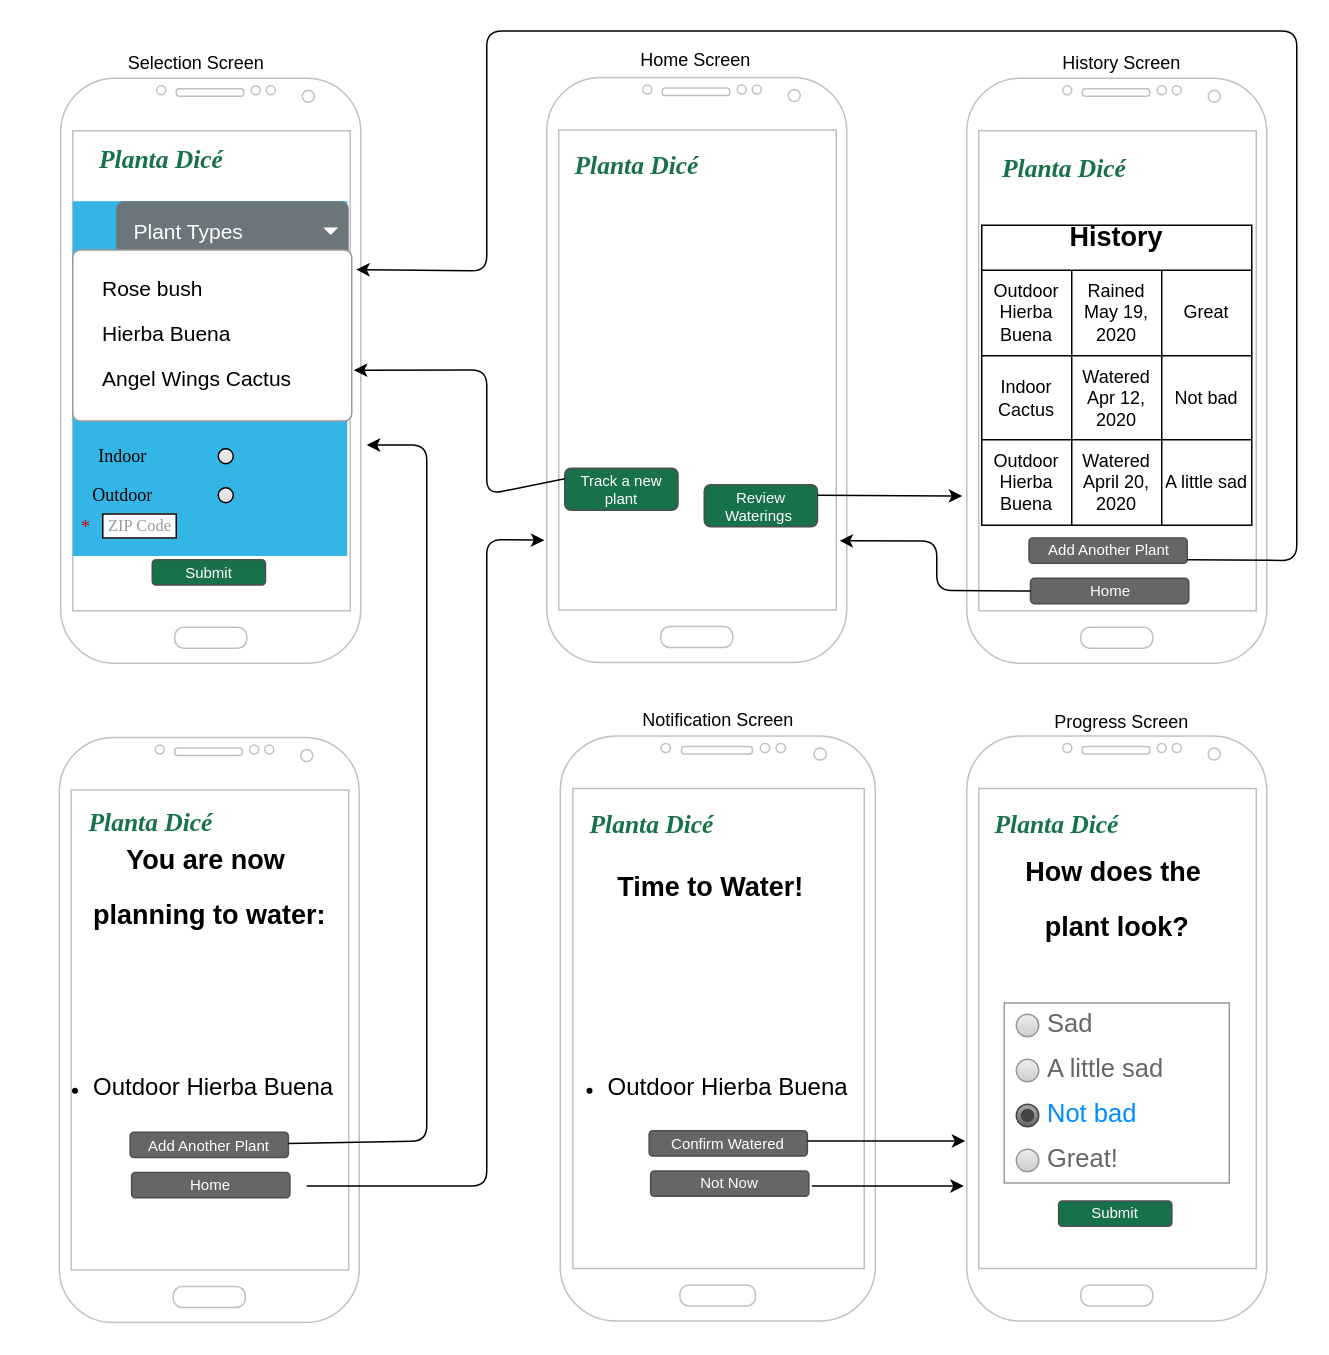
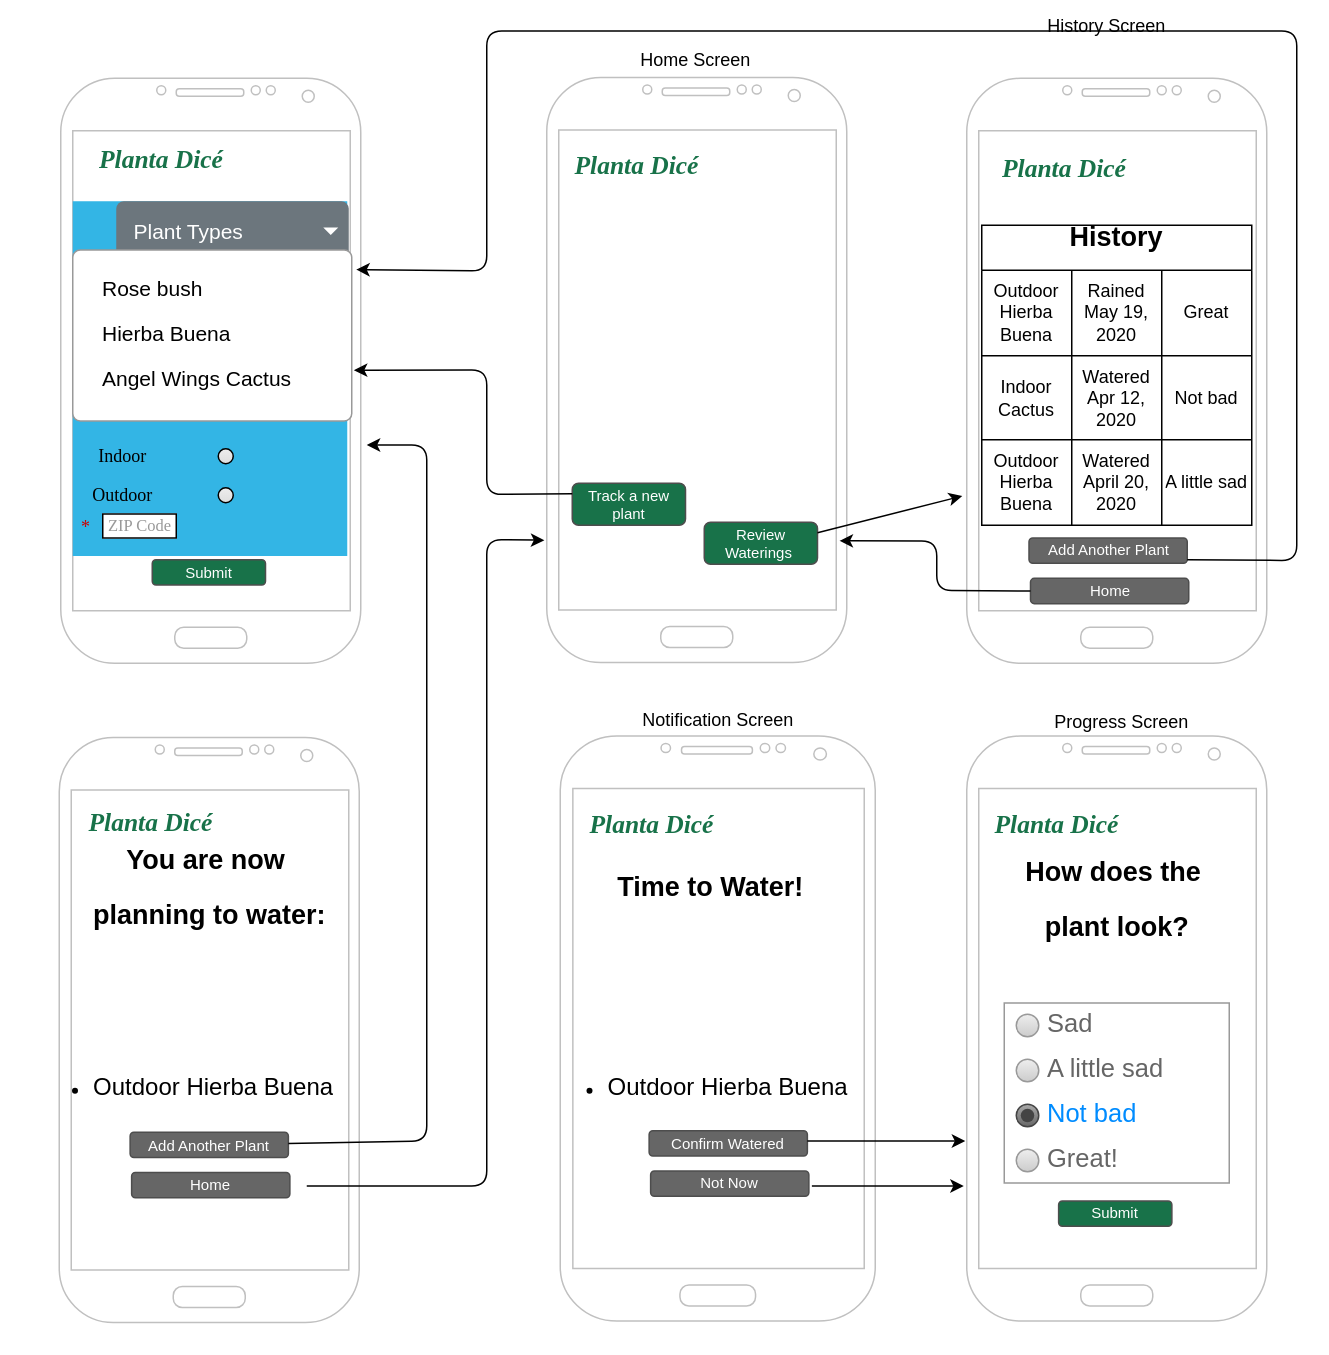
(196, 63) -> none
(1121, 63) -> (1106, 26)
(621, 489) -> (629, 504)
(761, 506) -> (761, 543)
